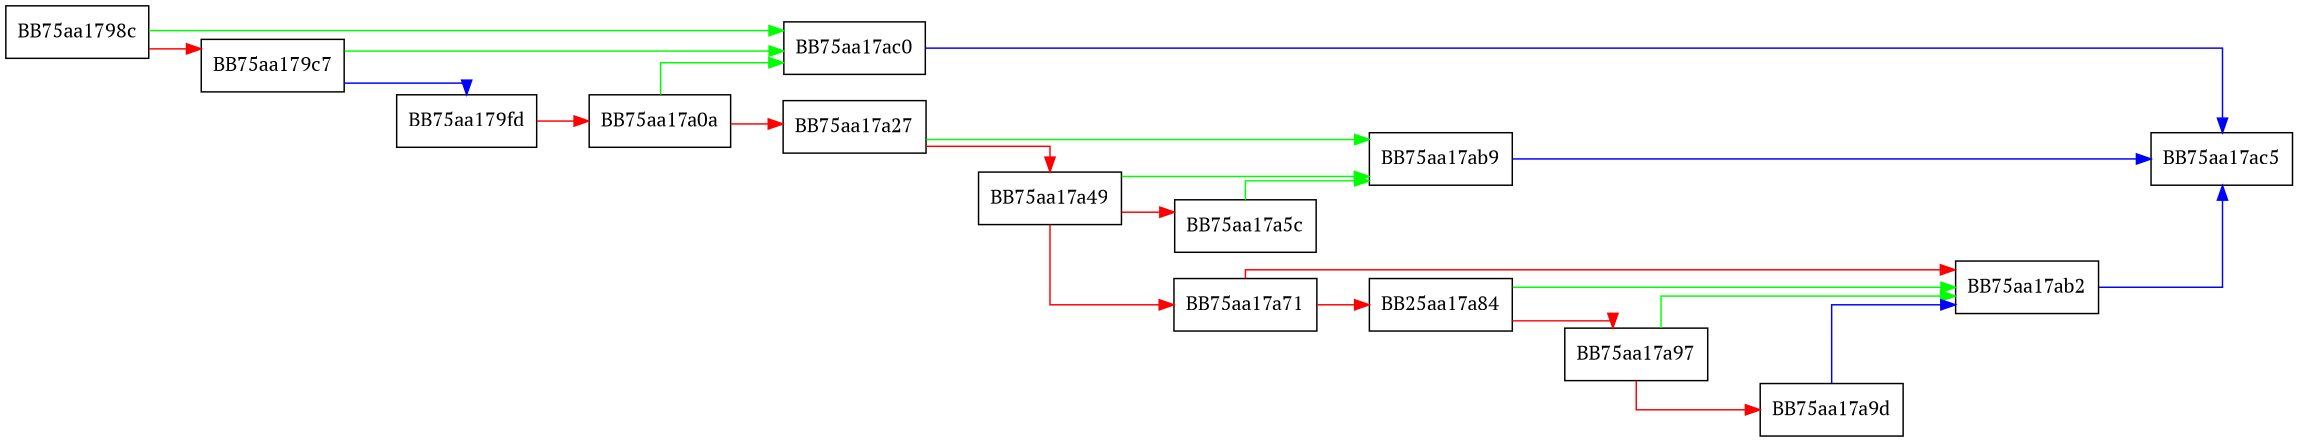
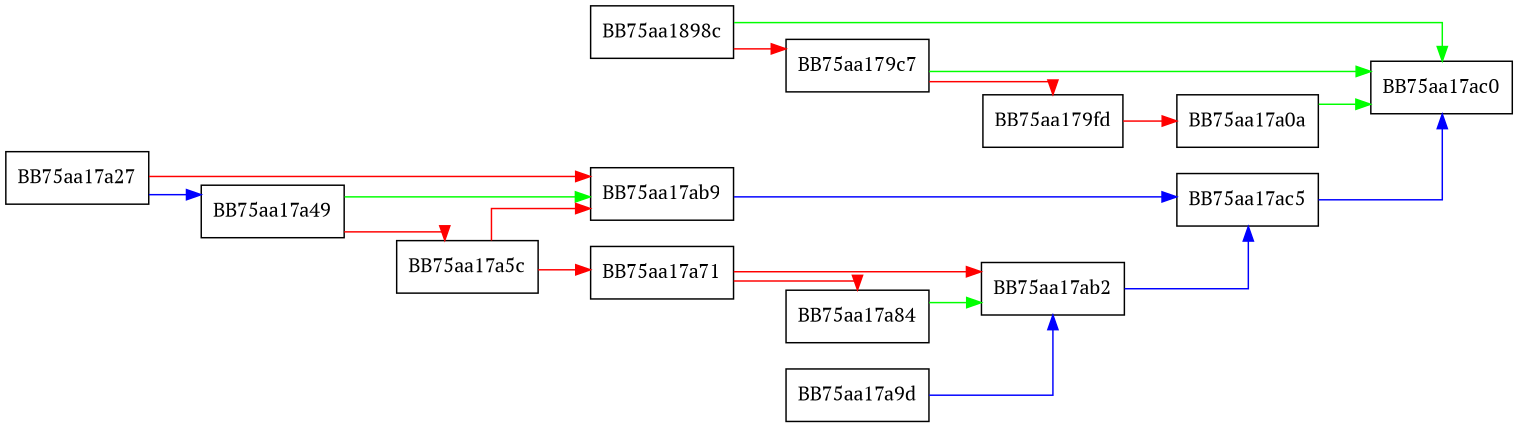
(77, 32) -> (662, 32)
(1609, 48) -> (1416, 200)
(406, 83) -> (992, 82)
(749, 124) -> none
(1141, 140) -> (362, 176)
(994, 146) -> (168, 195)
(1291, 181) -> (518, 209)
(1065, 305) -> (557, 270)
(1441, 305) -> (858, 316)
(1636, 354) -> none
